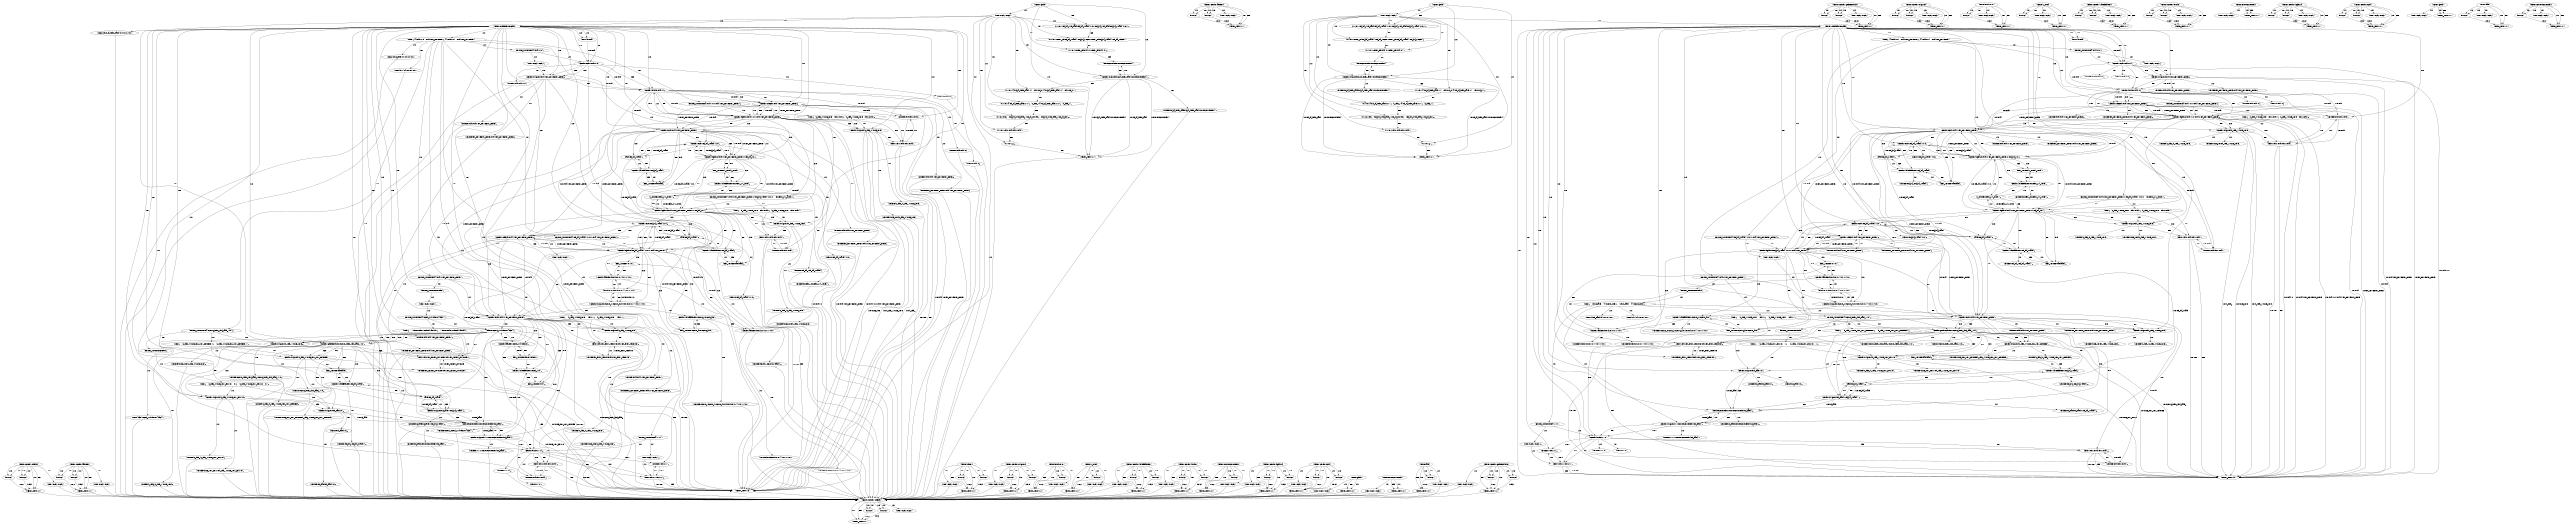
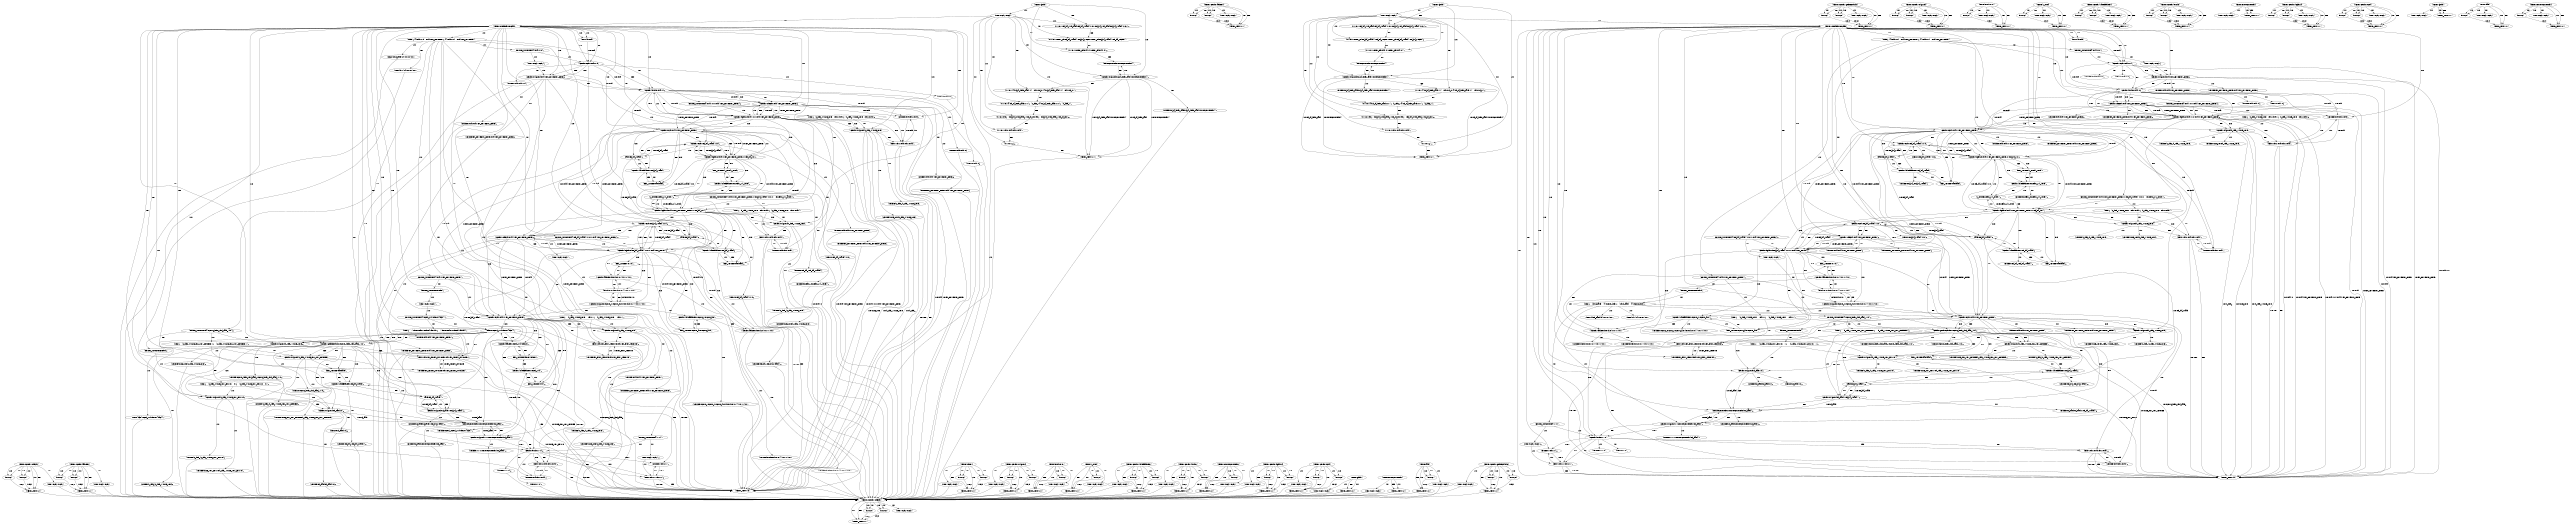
(115, 33) -> none
(520, 351) -> (520, 351)
(527, 364) -> (523, 365)
